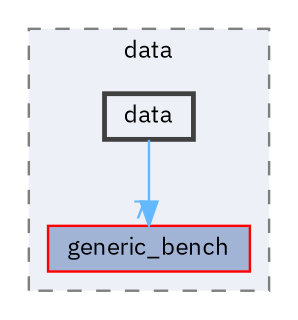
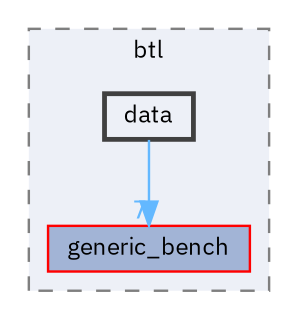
(149, 52) -> (149, 52)
